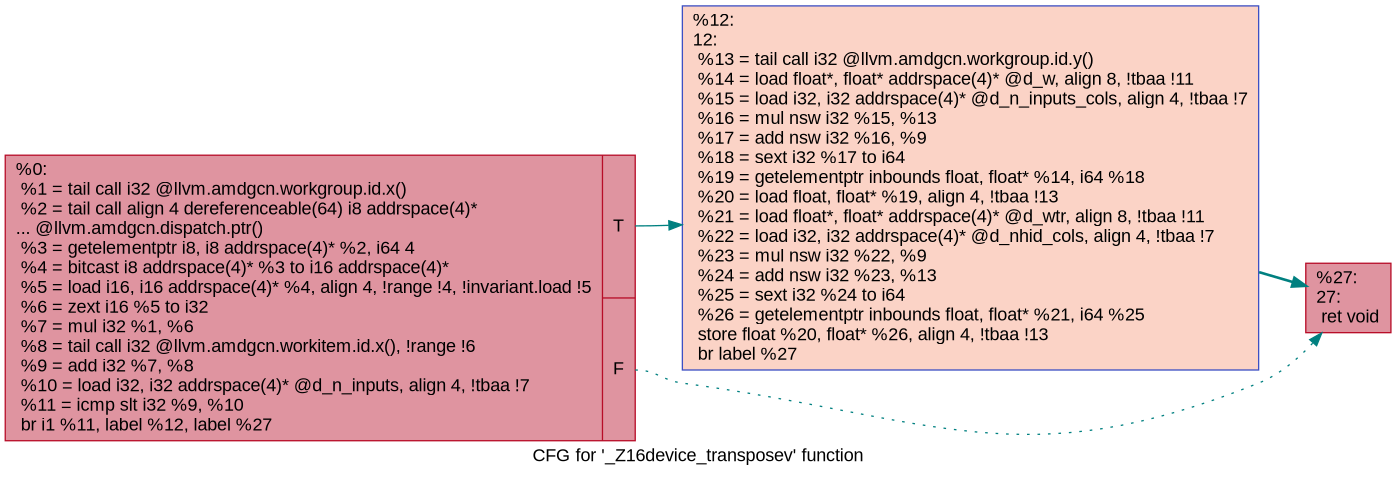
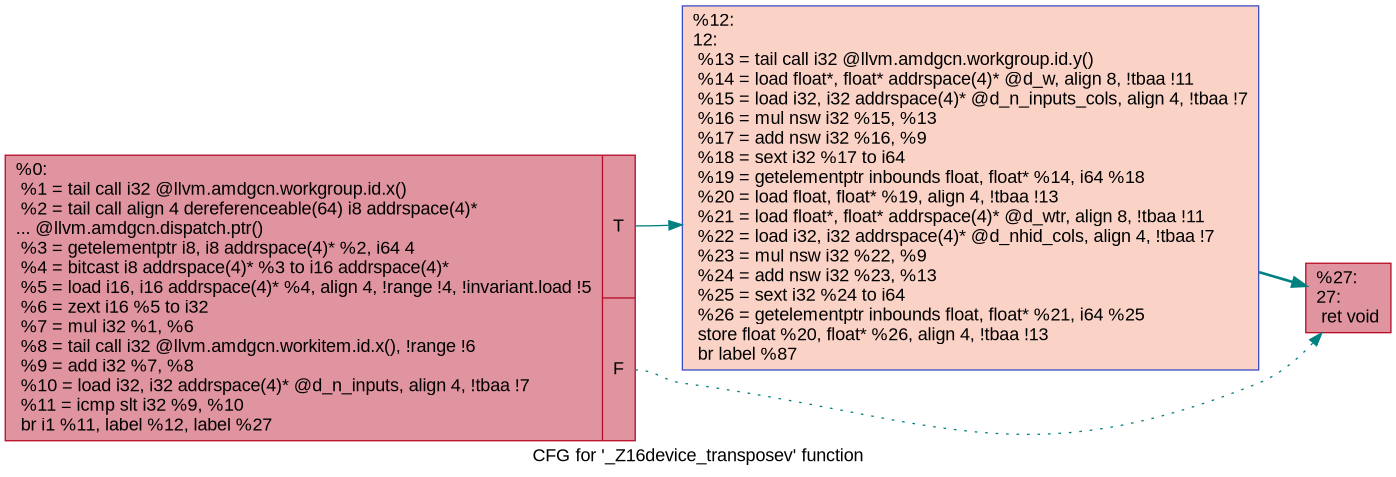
(745, 354) -> (745, 354)
